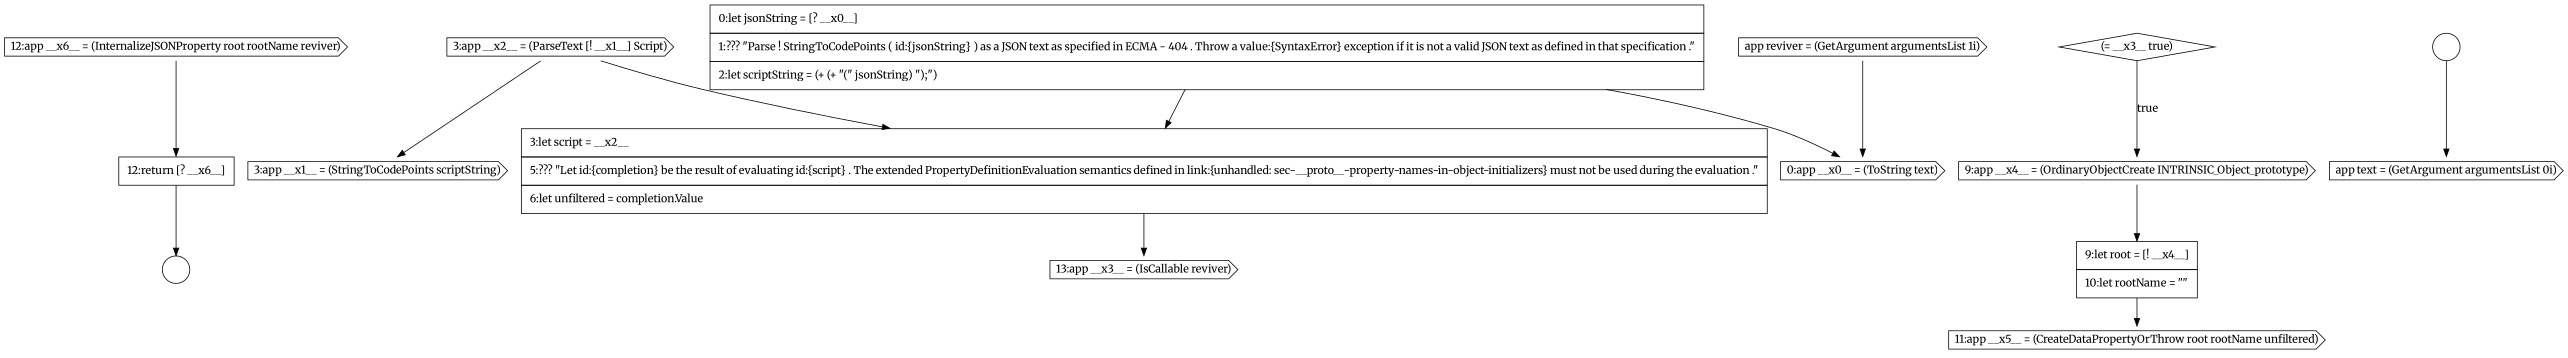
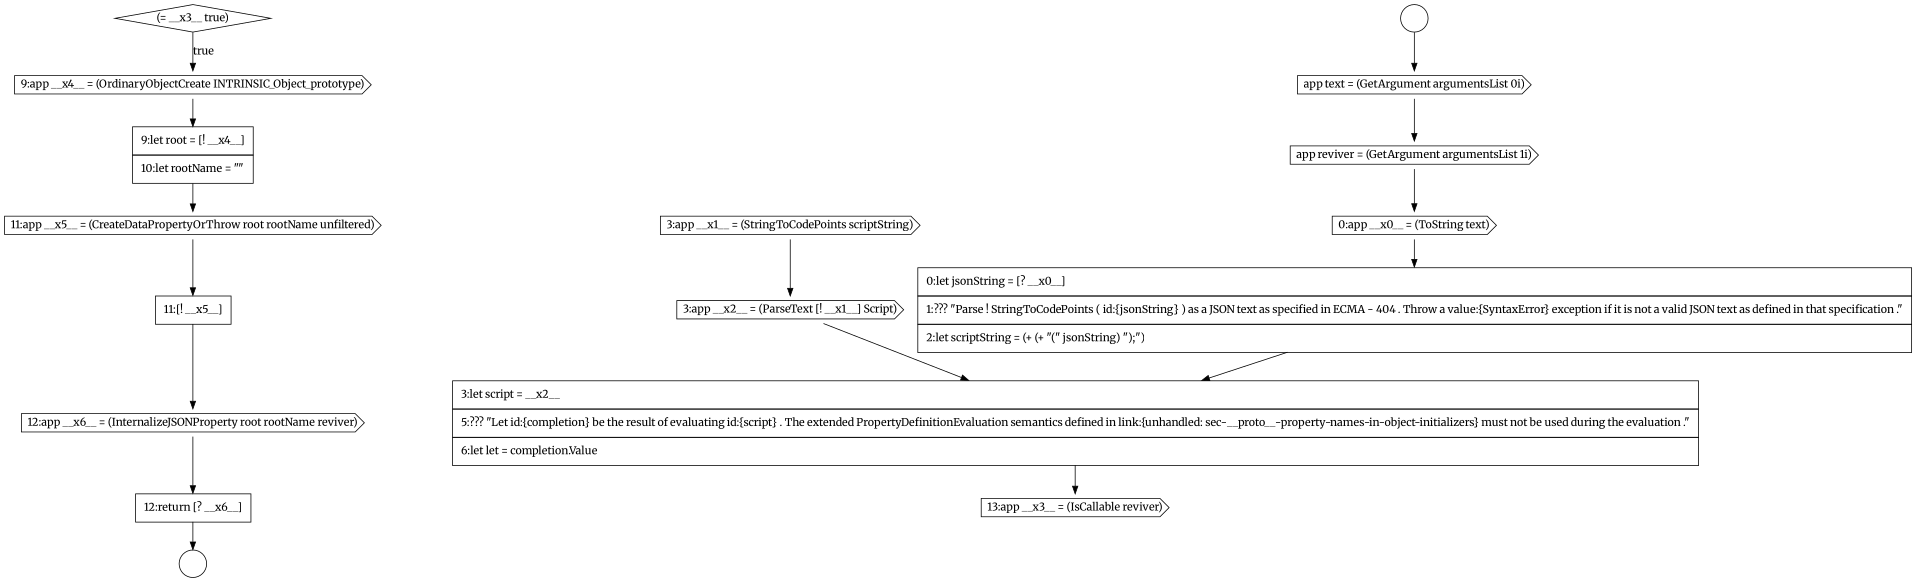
(472, 107) -> (790, 264)
(1721, 114) -> (1414, 249)
none -> (1414, 116)
(617, 199) -> (529, 451)
none -> (193, 310)
